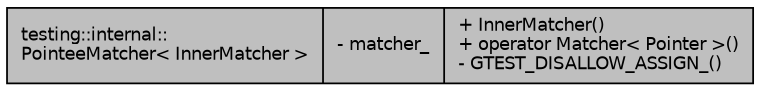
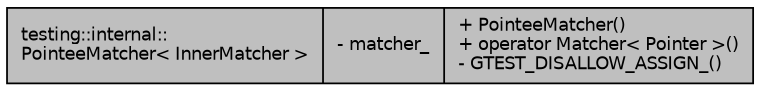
(532, 25) -> (542, 25)
